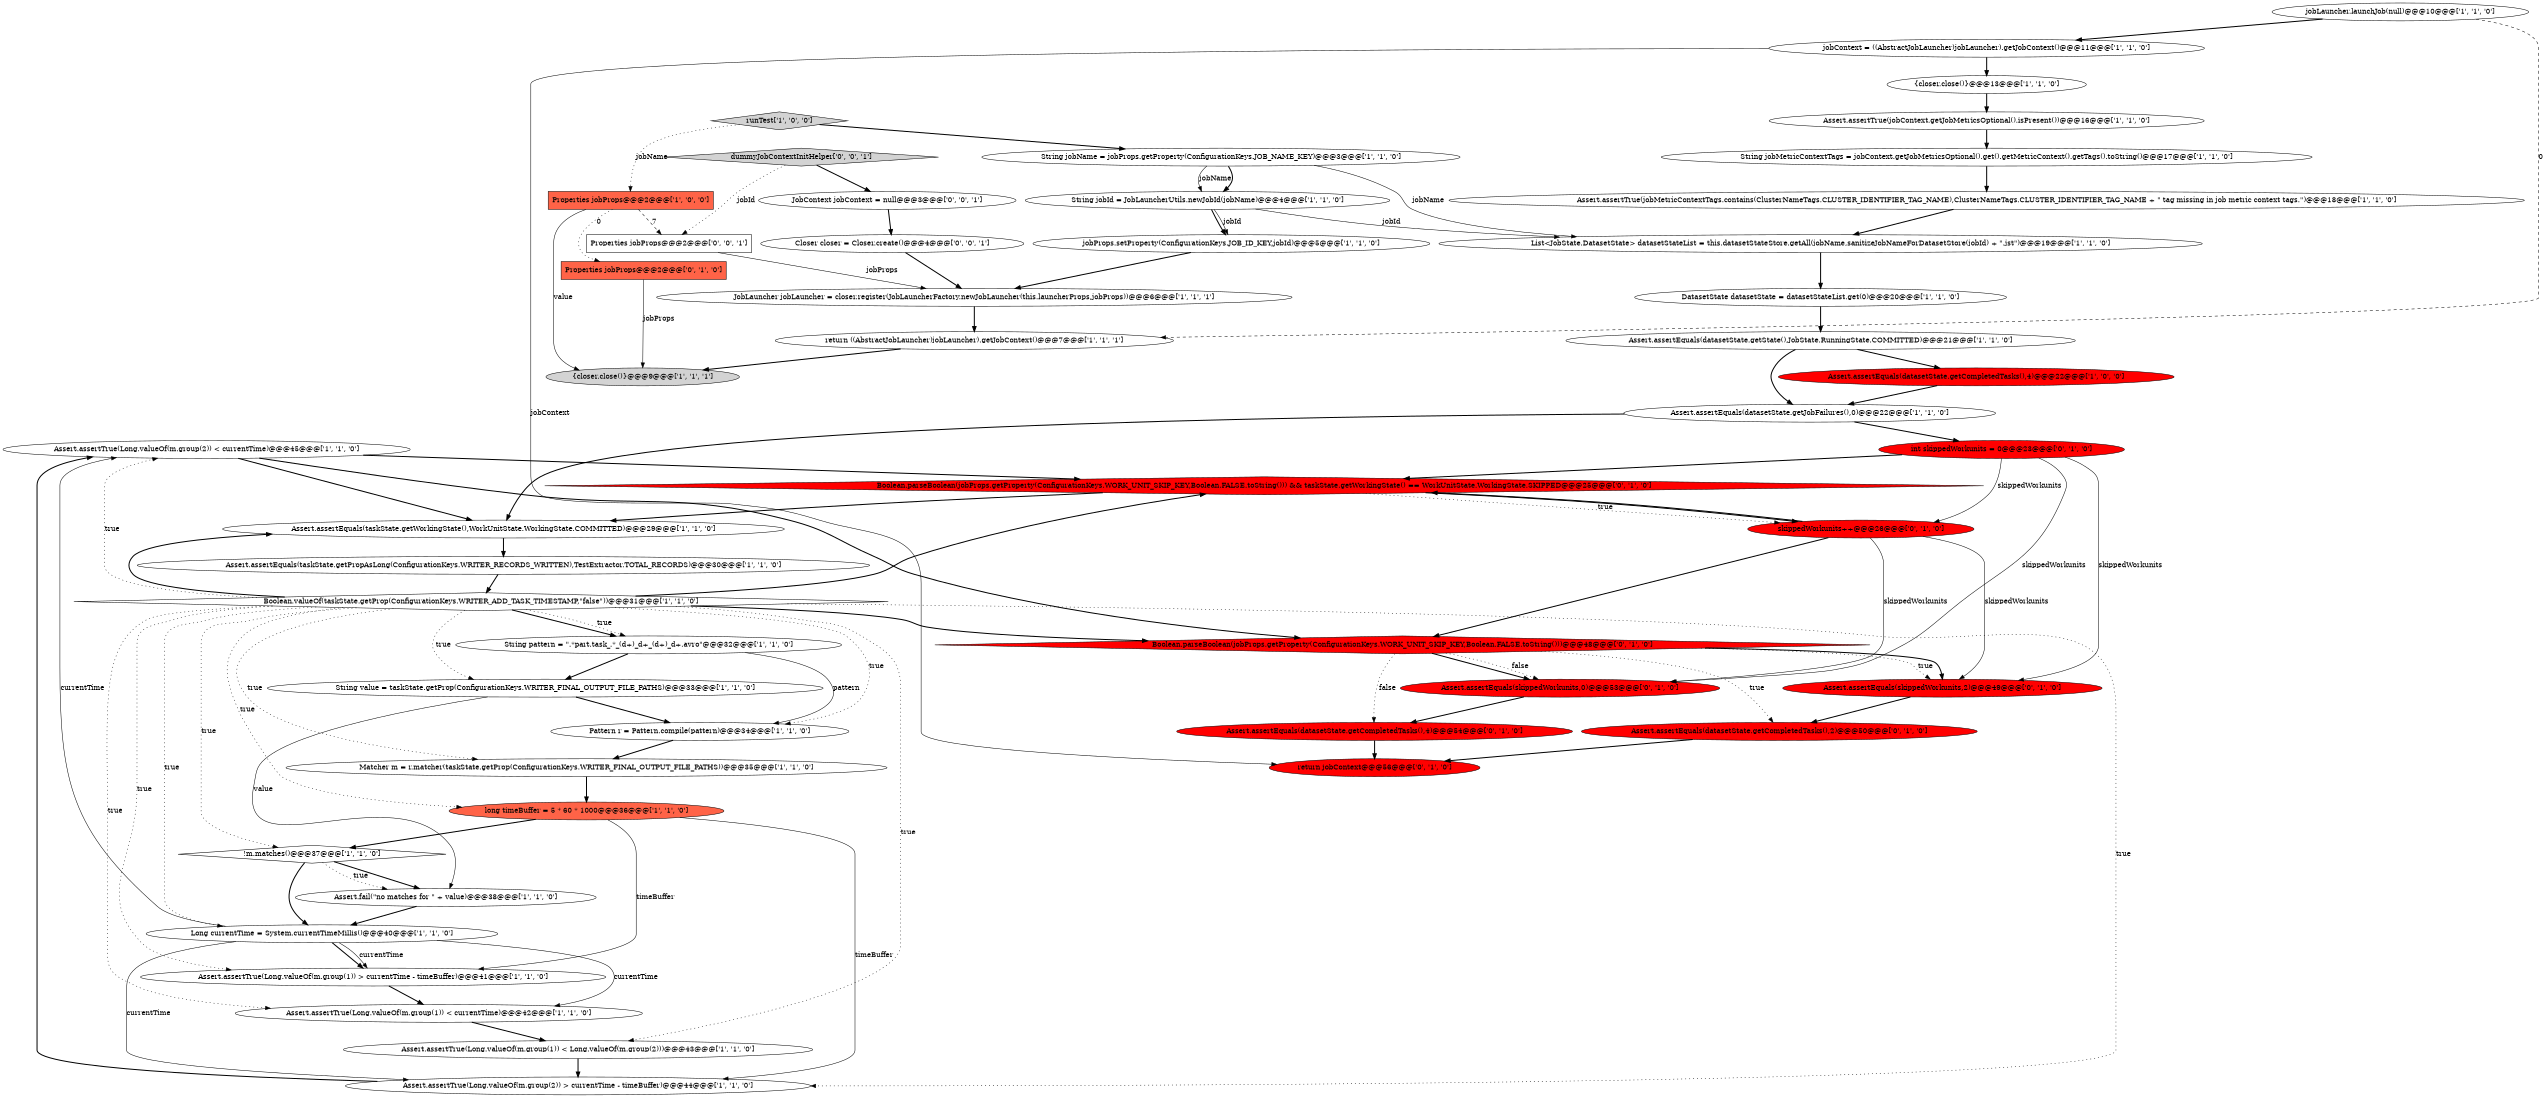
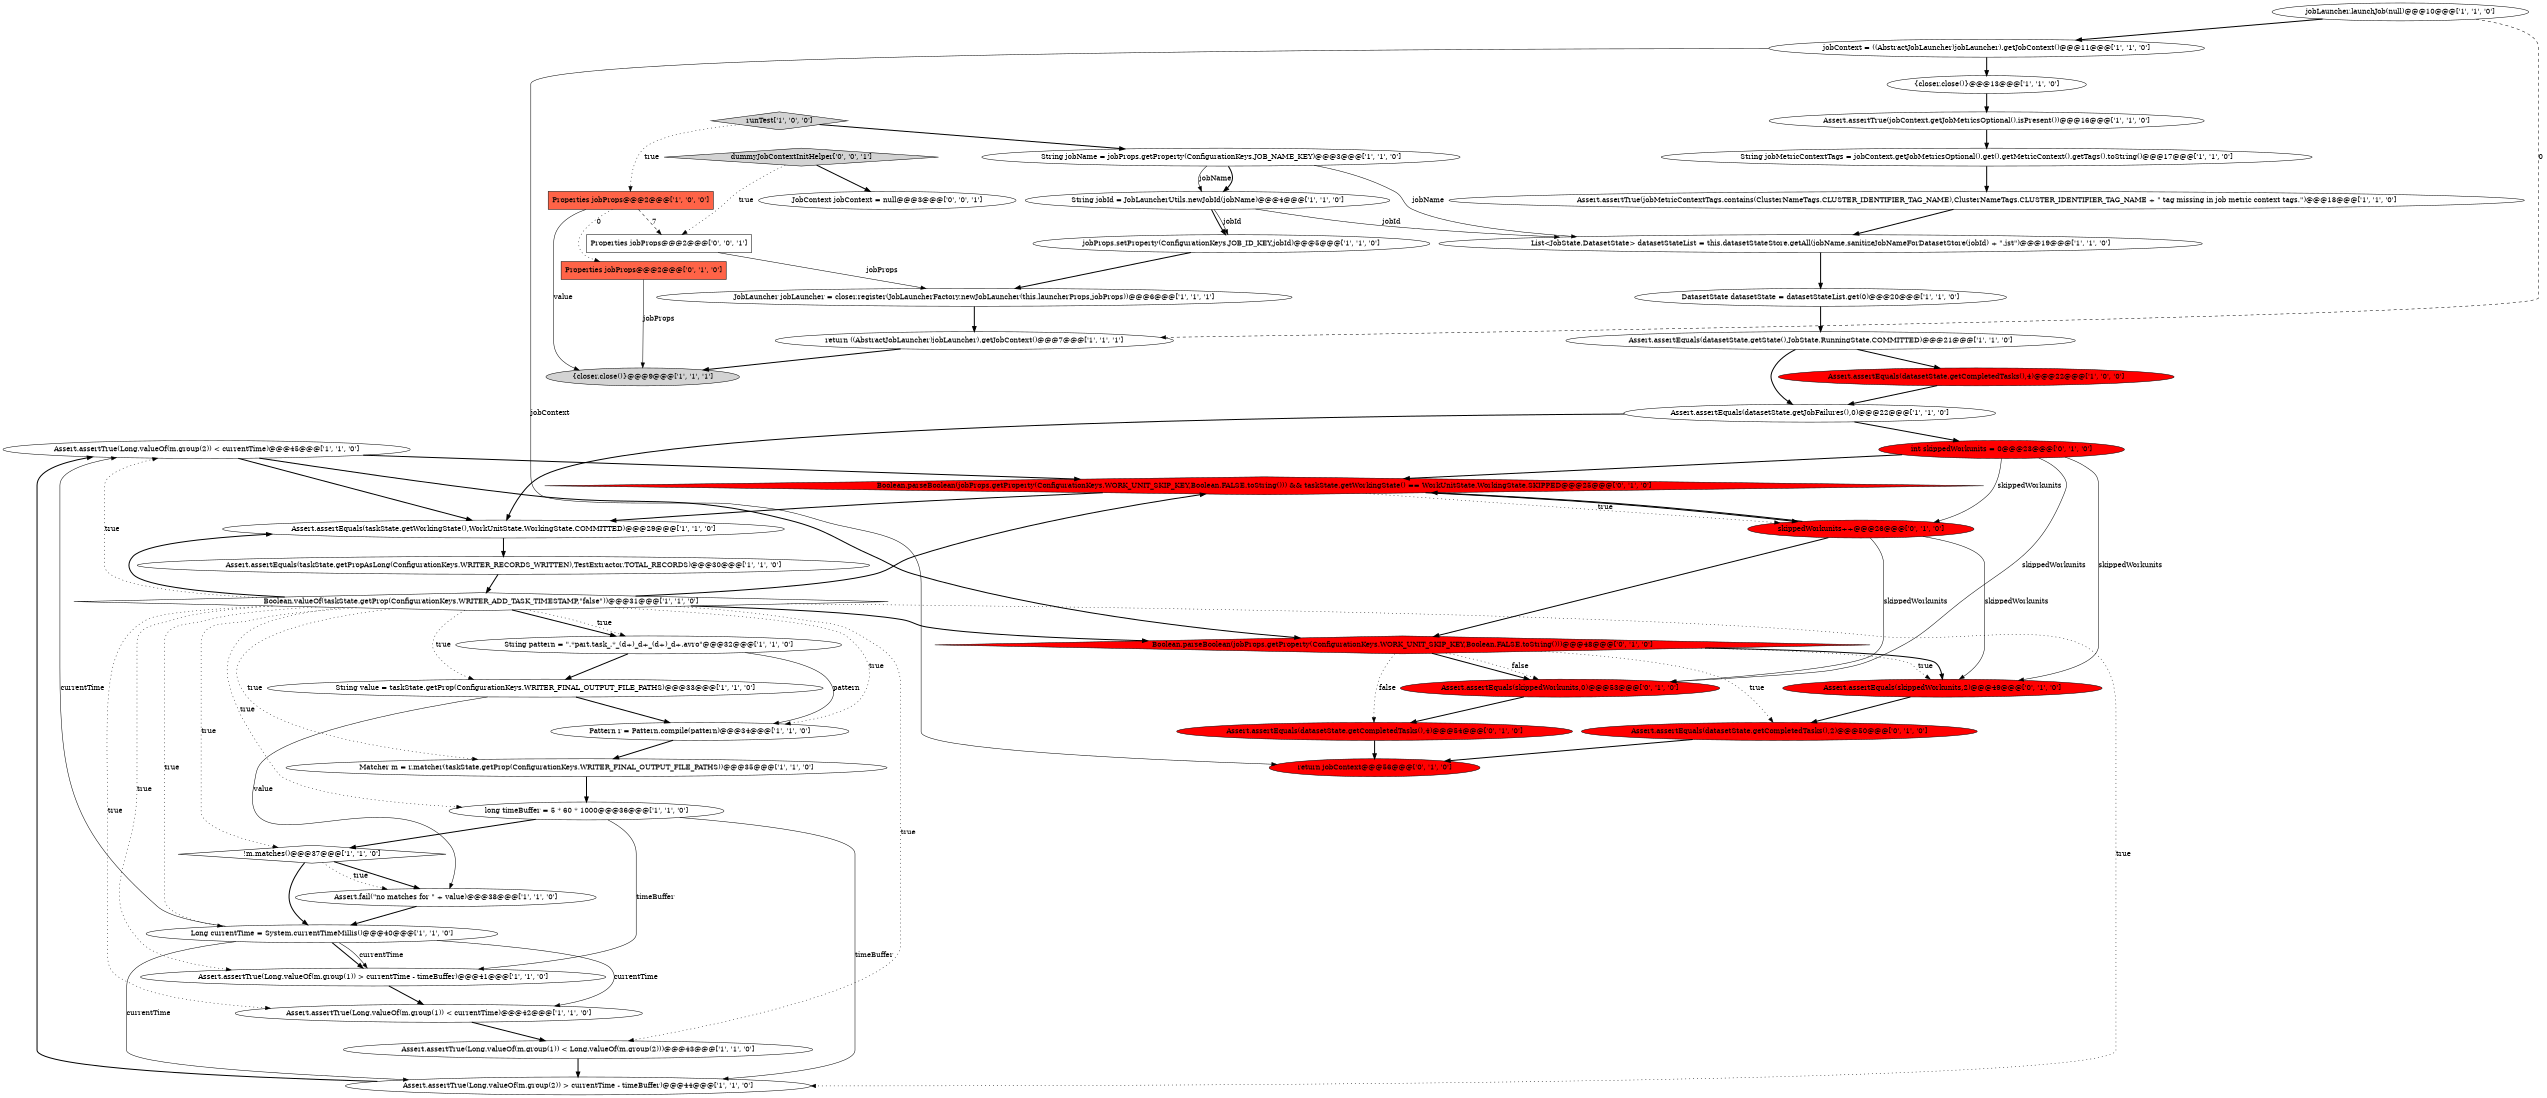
(652, 157) -> (652, 157)
(746, 200) -> (746, 200)
(892, 244) -> none
(586, 811) -> (586, 811)
